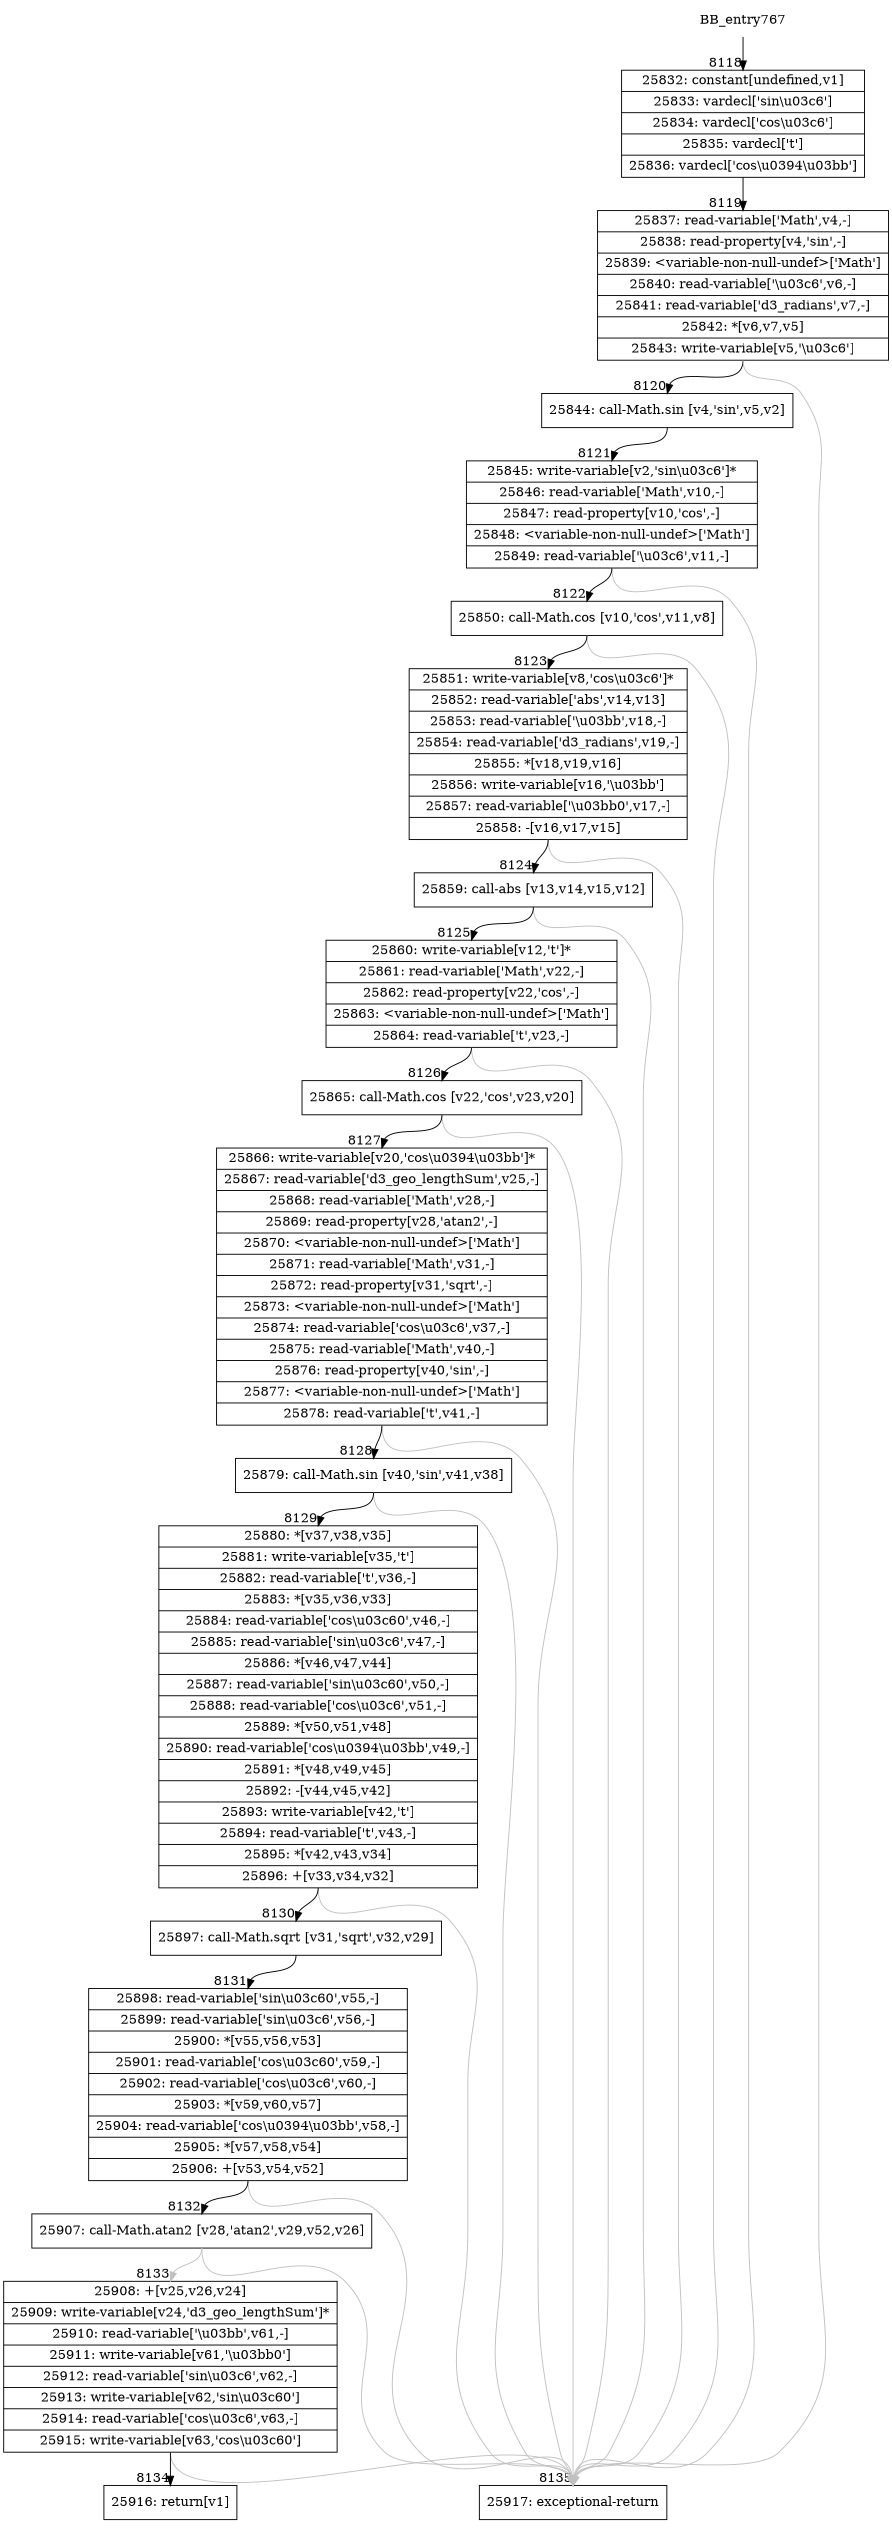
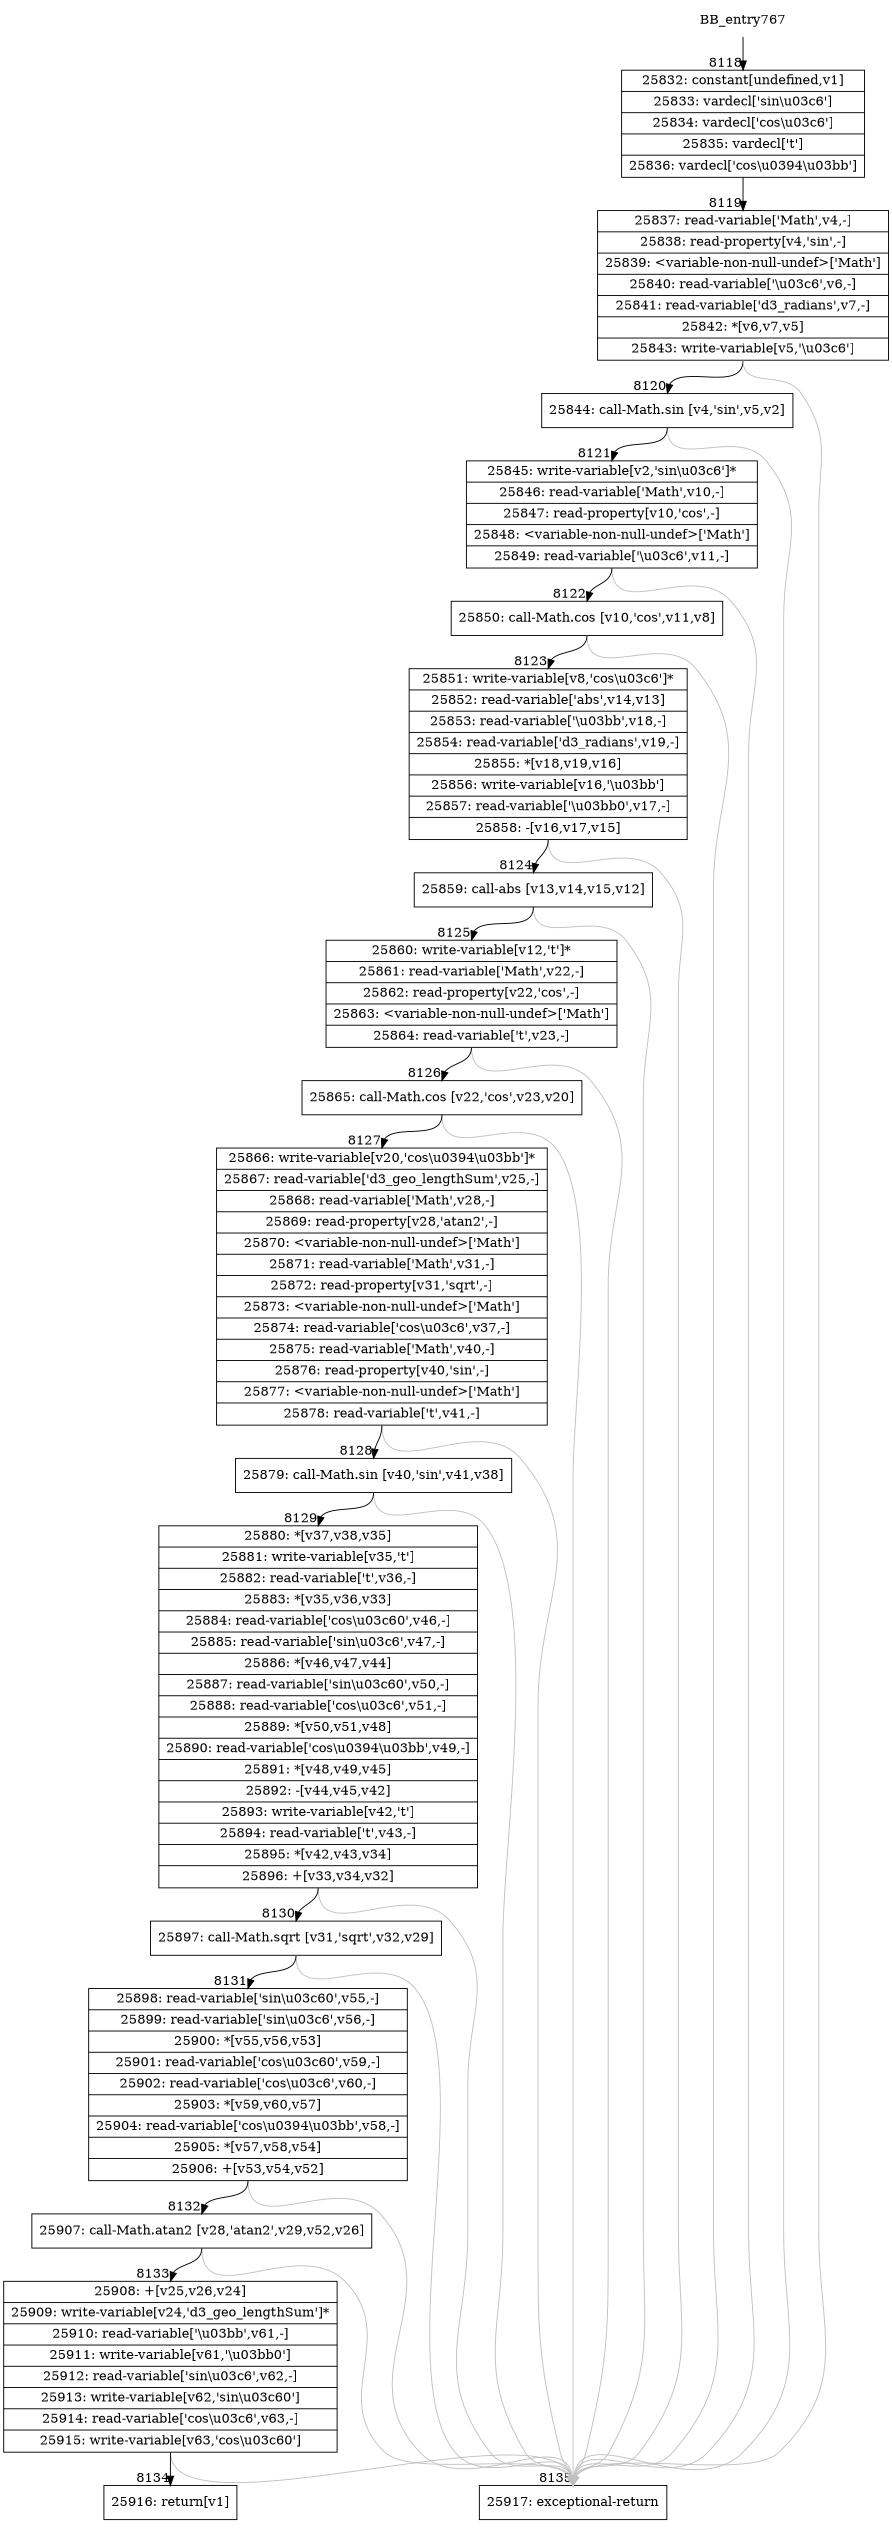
none -> (784, 1495)
none -> (435, 2215)
(190, 2263) -> (190, 2263)
